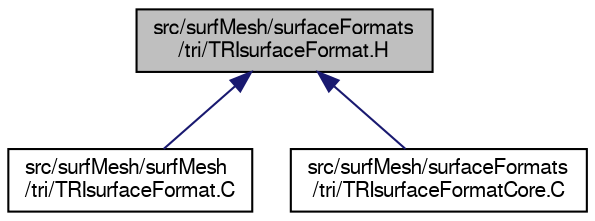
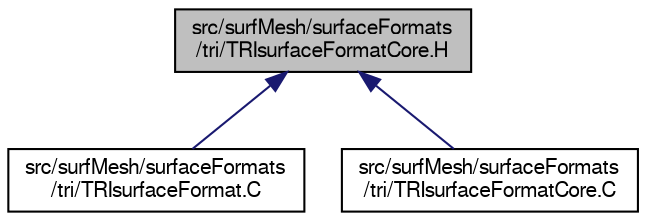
(285, 41) -> (323, 41)
(130, 180) -> (156, 180)
